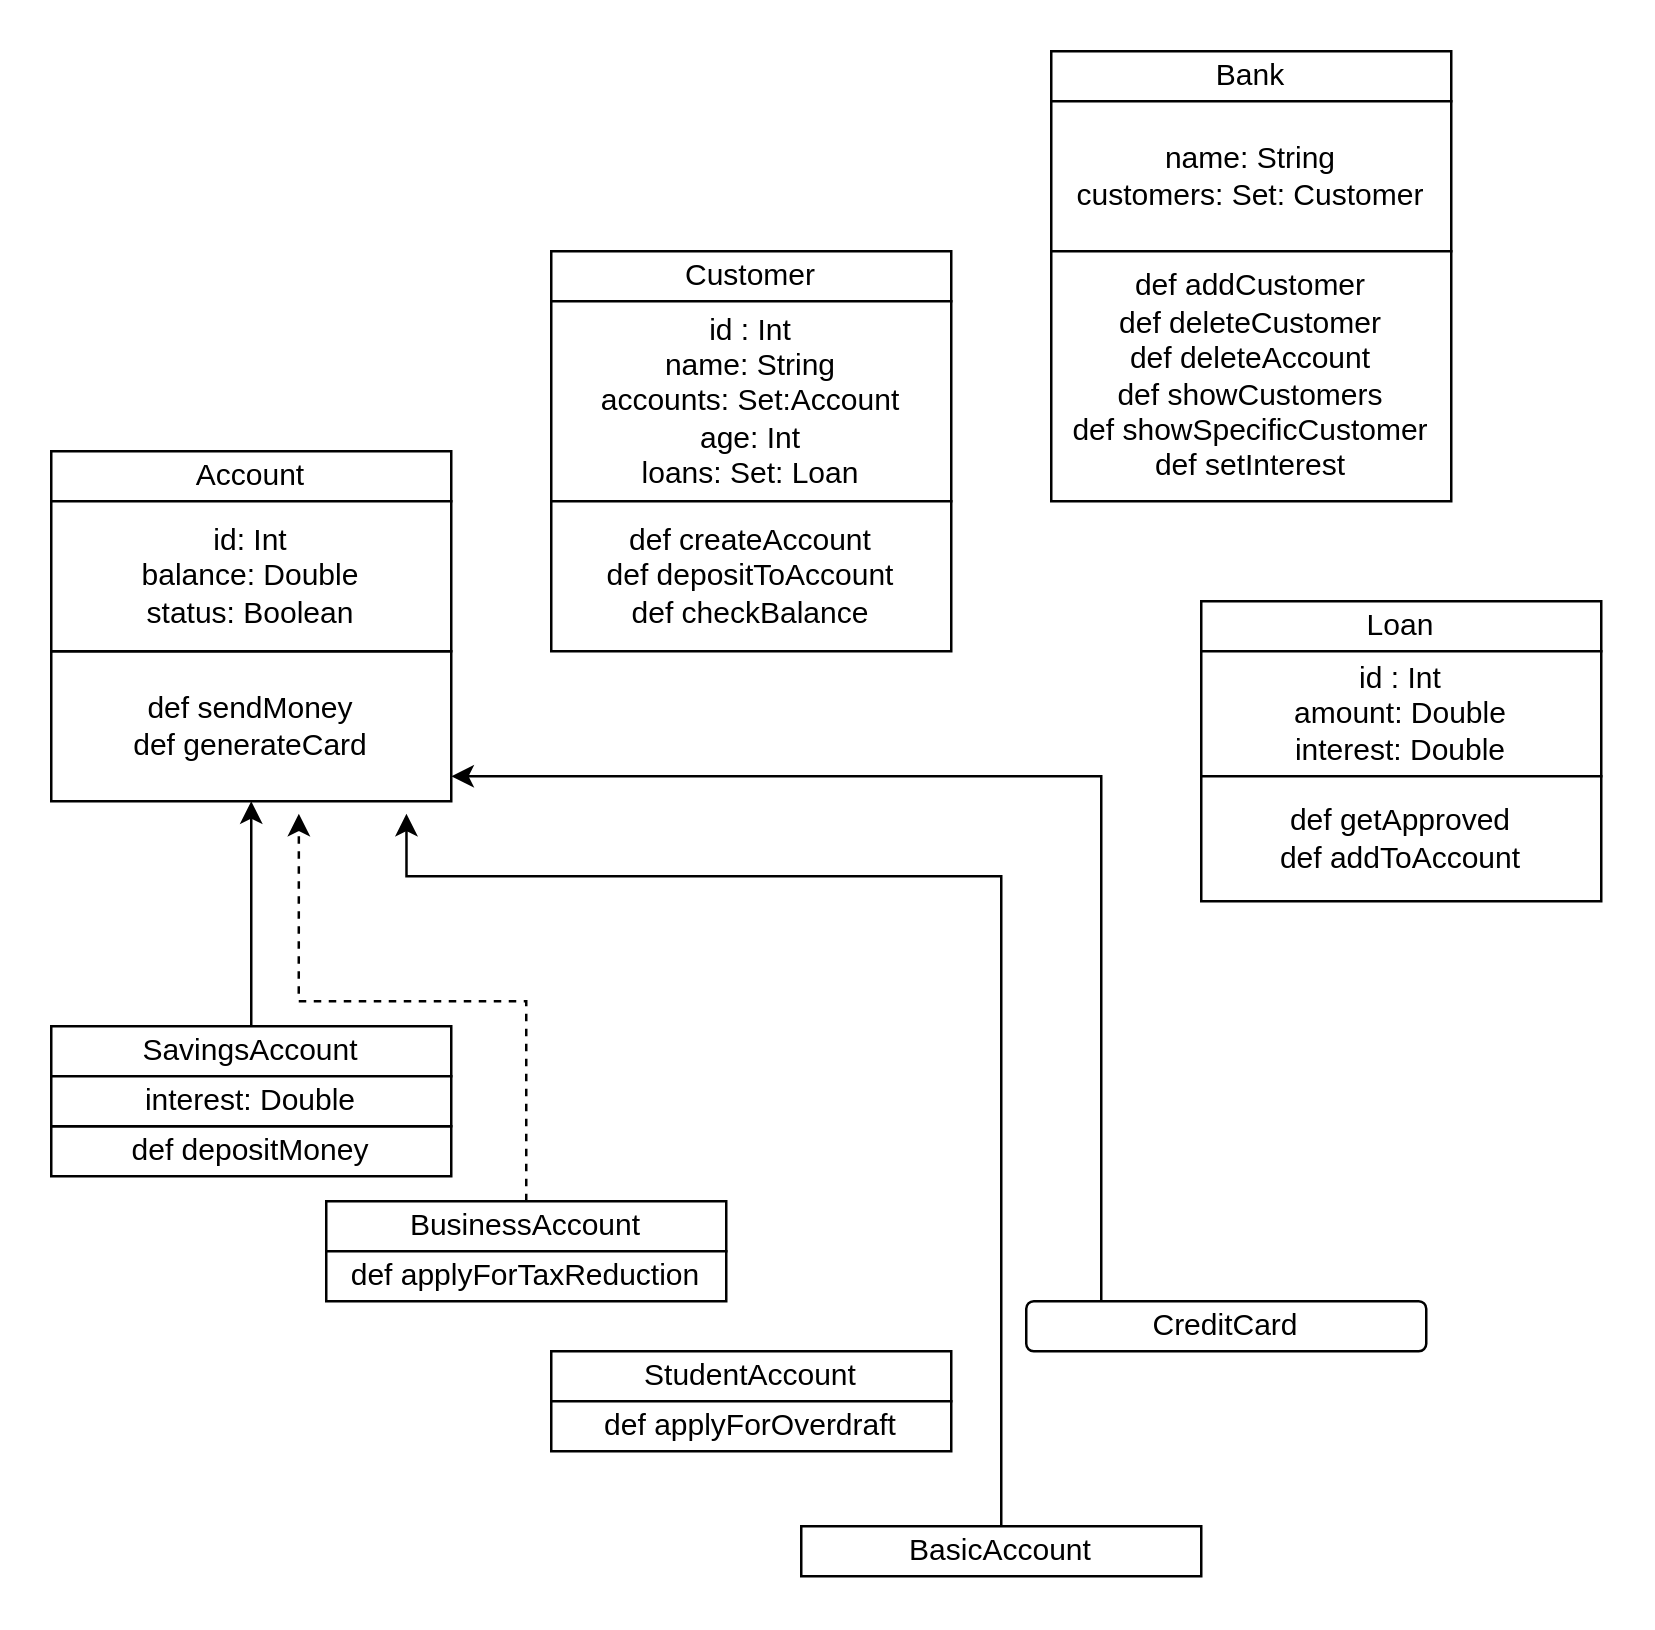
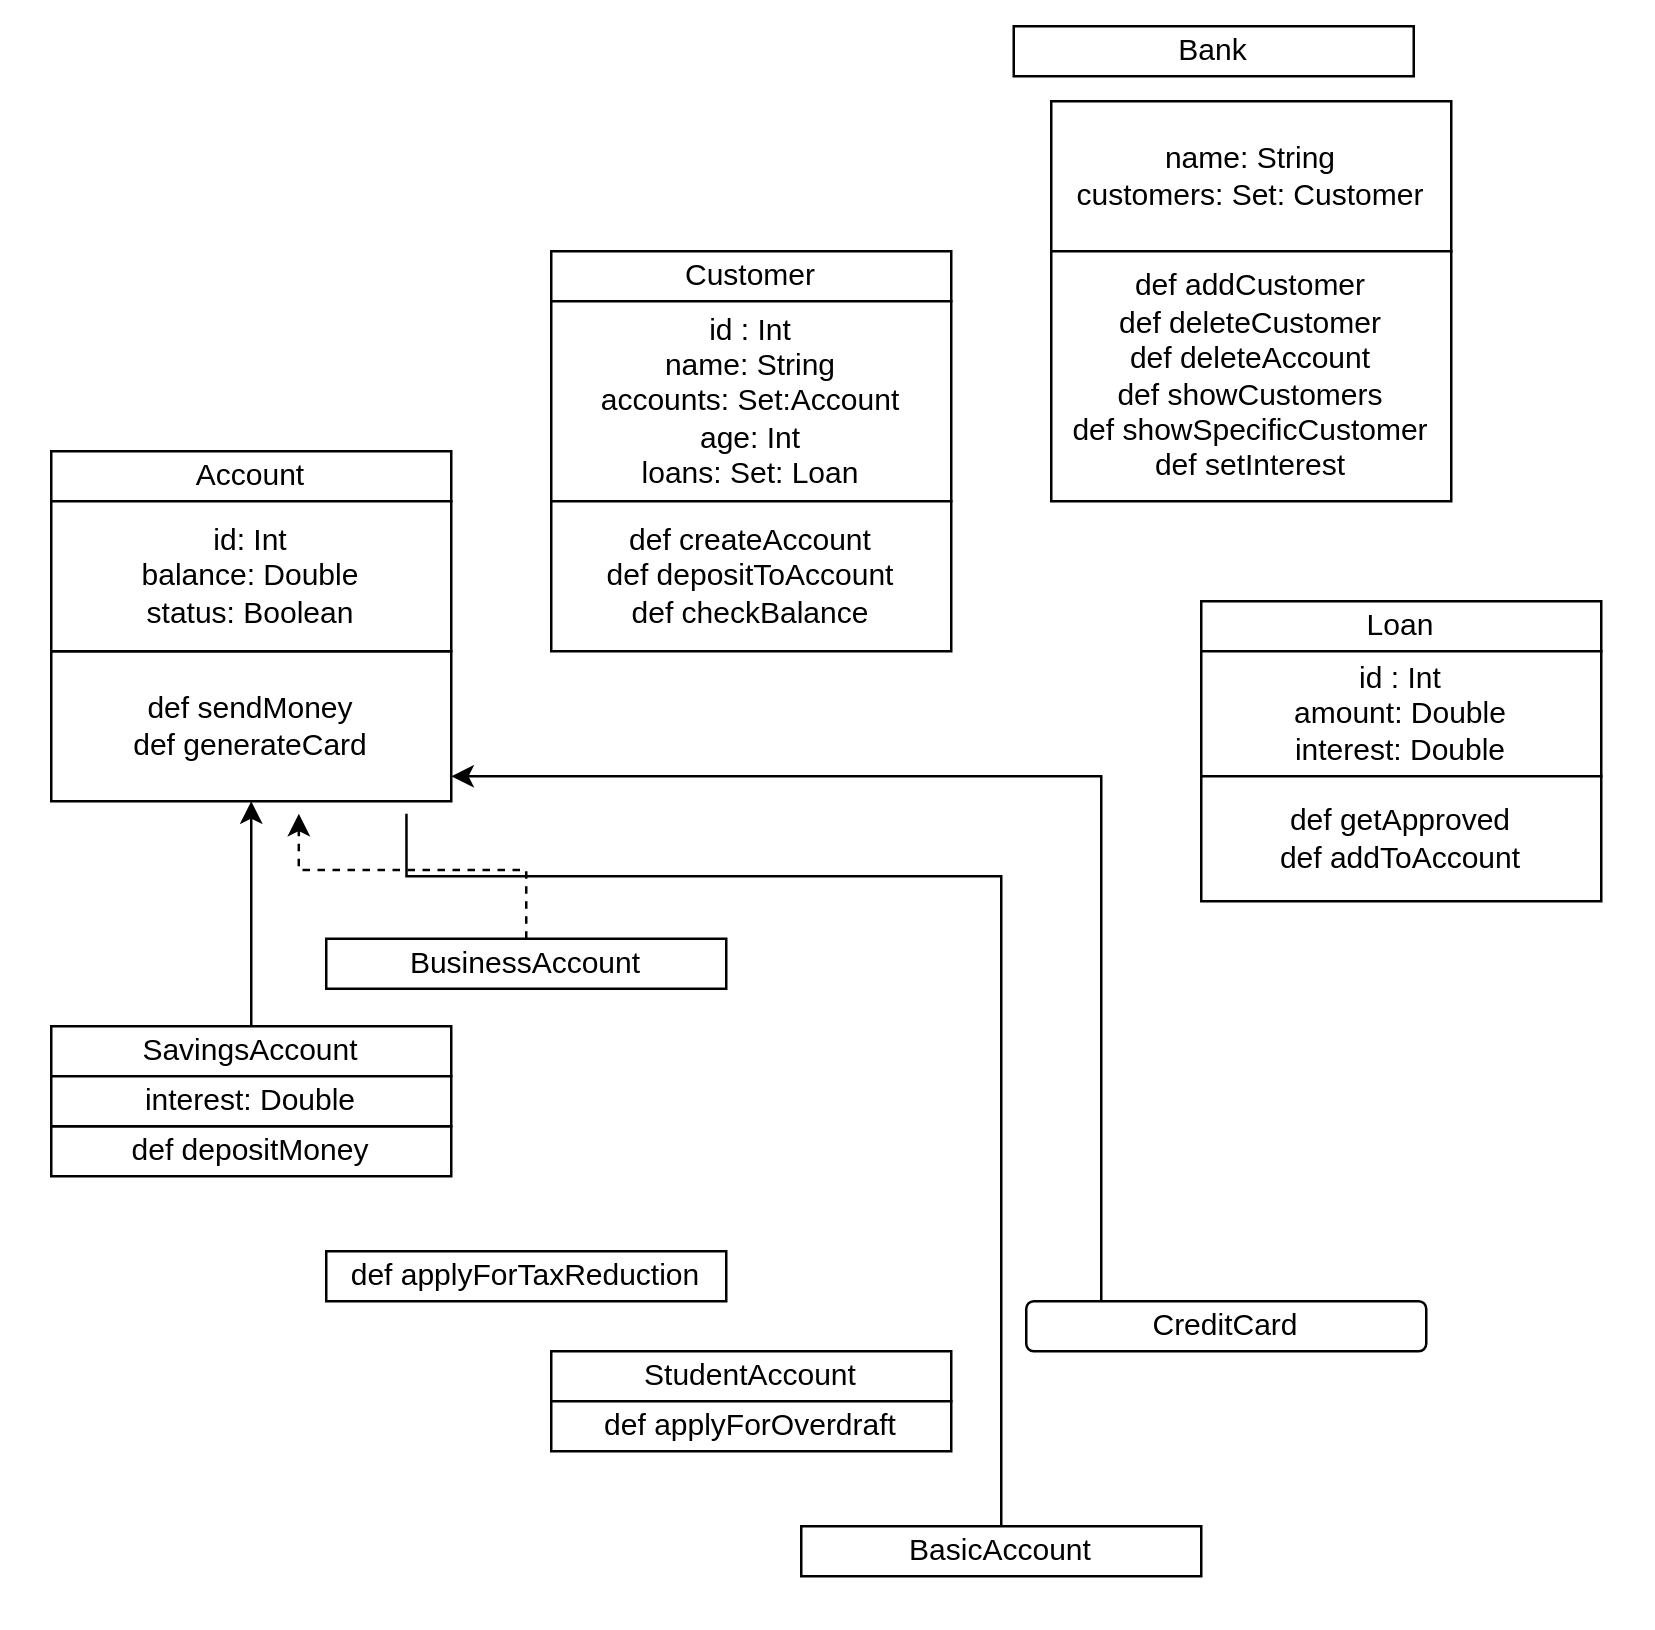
(1251, 76) -> (1214, 51)
(406, 832) -> (406, 824)
(526, 1226) -> (526, 964)
